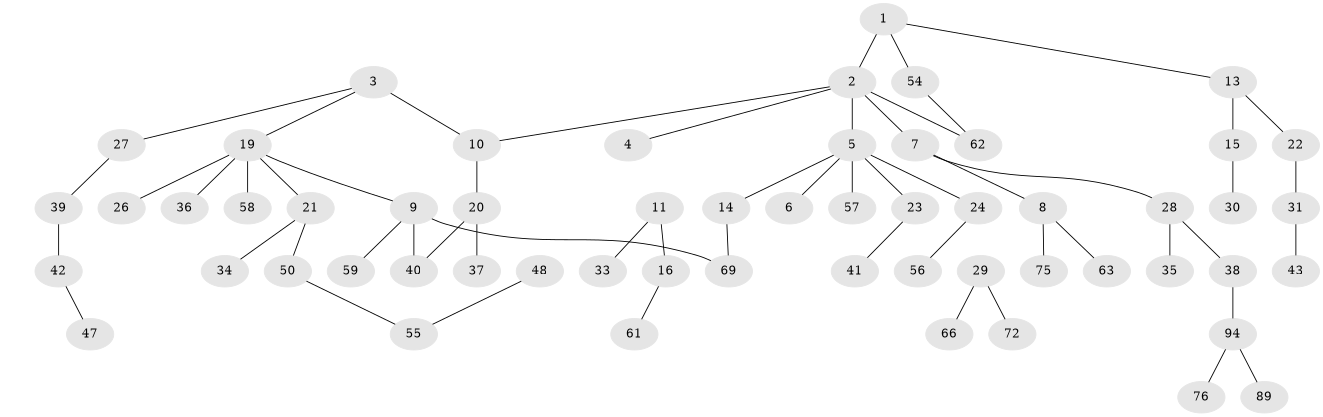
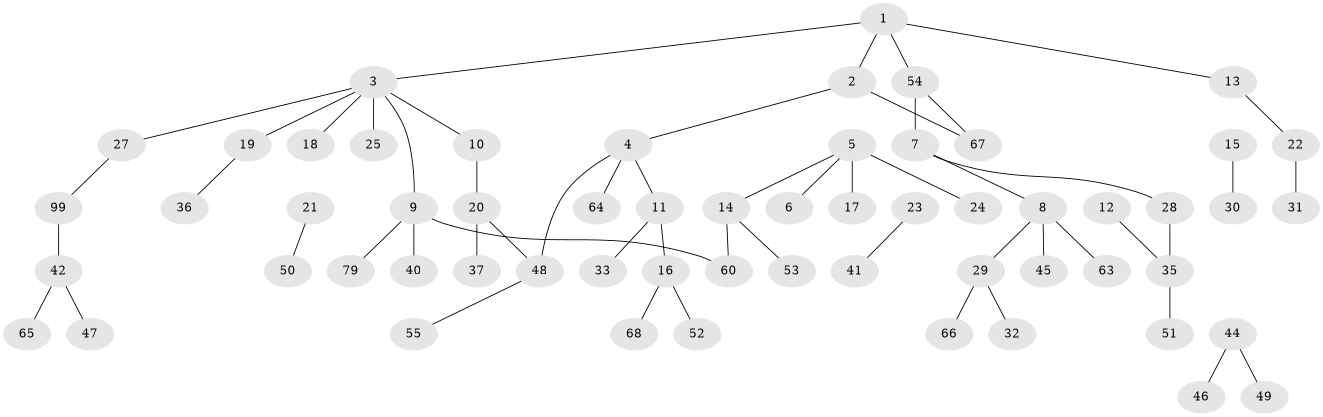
none -> (629, 51)
(665, 114) -> none
(852, 114) -> none
(884, 114) -> (915, 108)
(1233, 114) -> none
none -> (311, 145)
none -> (374, 145)
(978, 145) -> (978, 145)
(279, 177) -> none
none -> (644, 177)
(884, 177) -> none
(329, 180) -> (409, 141)
none -> (563, 196)
(59, 208) -> (59, 208)
(122, 208) -> none
(248, 208) -> none
none -> (597, 208)
(852, 208) -> (852, 208)
none -> (1107, 208)
(445, 240) -> (512, 243)
none -> (1012, 240)
(225, 271) -> none
(351, 271) -> (351, 271)
(729, 271) -> (729, 271)
none -> (792, 271)
(918, 271) -> none
(1044, 271) -> (1044, 271)
(1233, 271) -> none
(1296, 271) -> none
(351, 303) -> none
none -> (27, 334)
(634, 334) -> (634, 334)
none -> (697, 334)
(1012, 334) -> (1012, 334)
none -> (1170, 334)
(1233, 334) -> (1233, 334)
(1201, 397) -> (1201, 397)
(1264, 397) -> (1264, 397)
